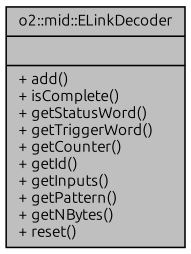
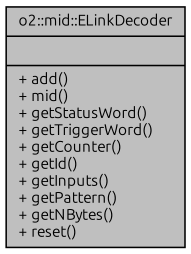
(69, 96) -> (44, 96)
